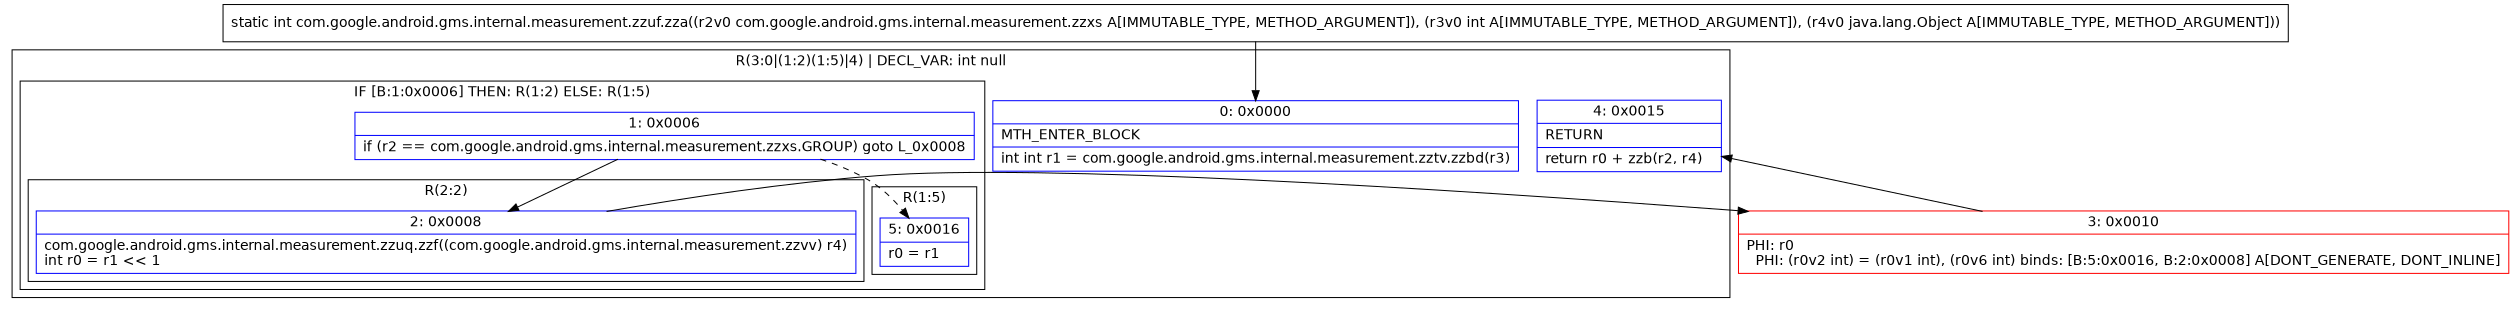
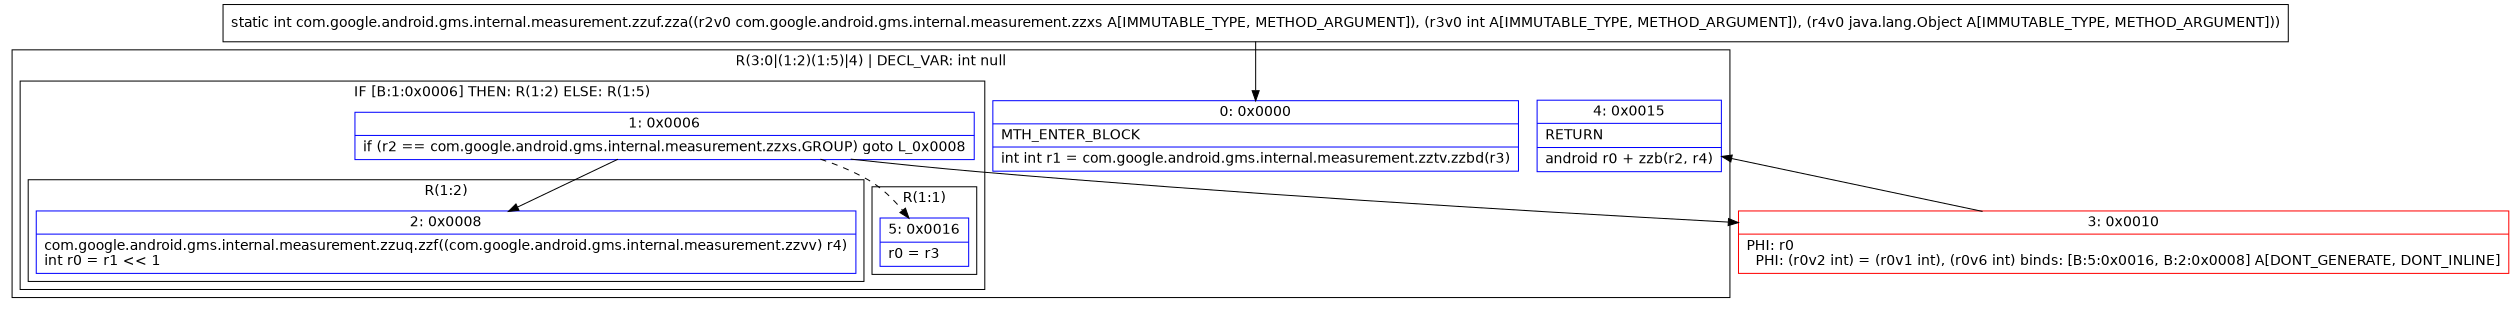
(1624, 159) -> (1629, 159)
(1171, 177) -> (1289, 195)
(446, 191) -> (446, 191)
(924, 198) -> (924, 198)
(914, 254) -> (914, 254)
